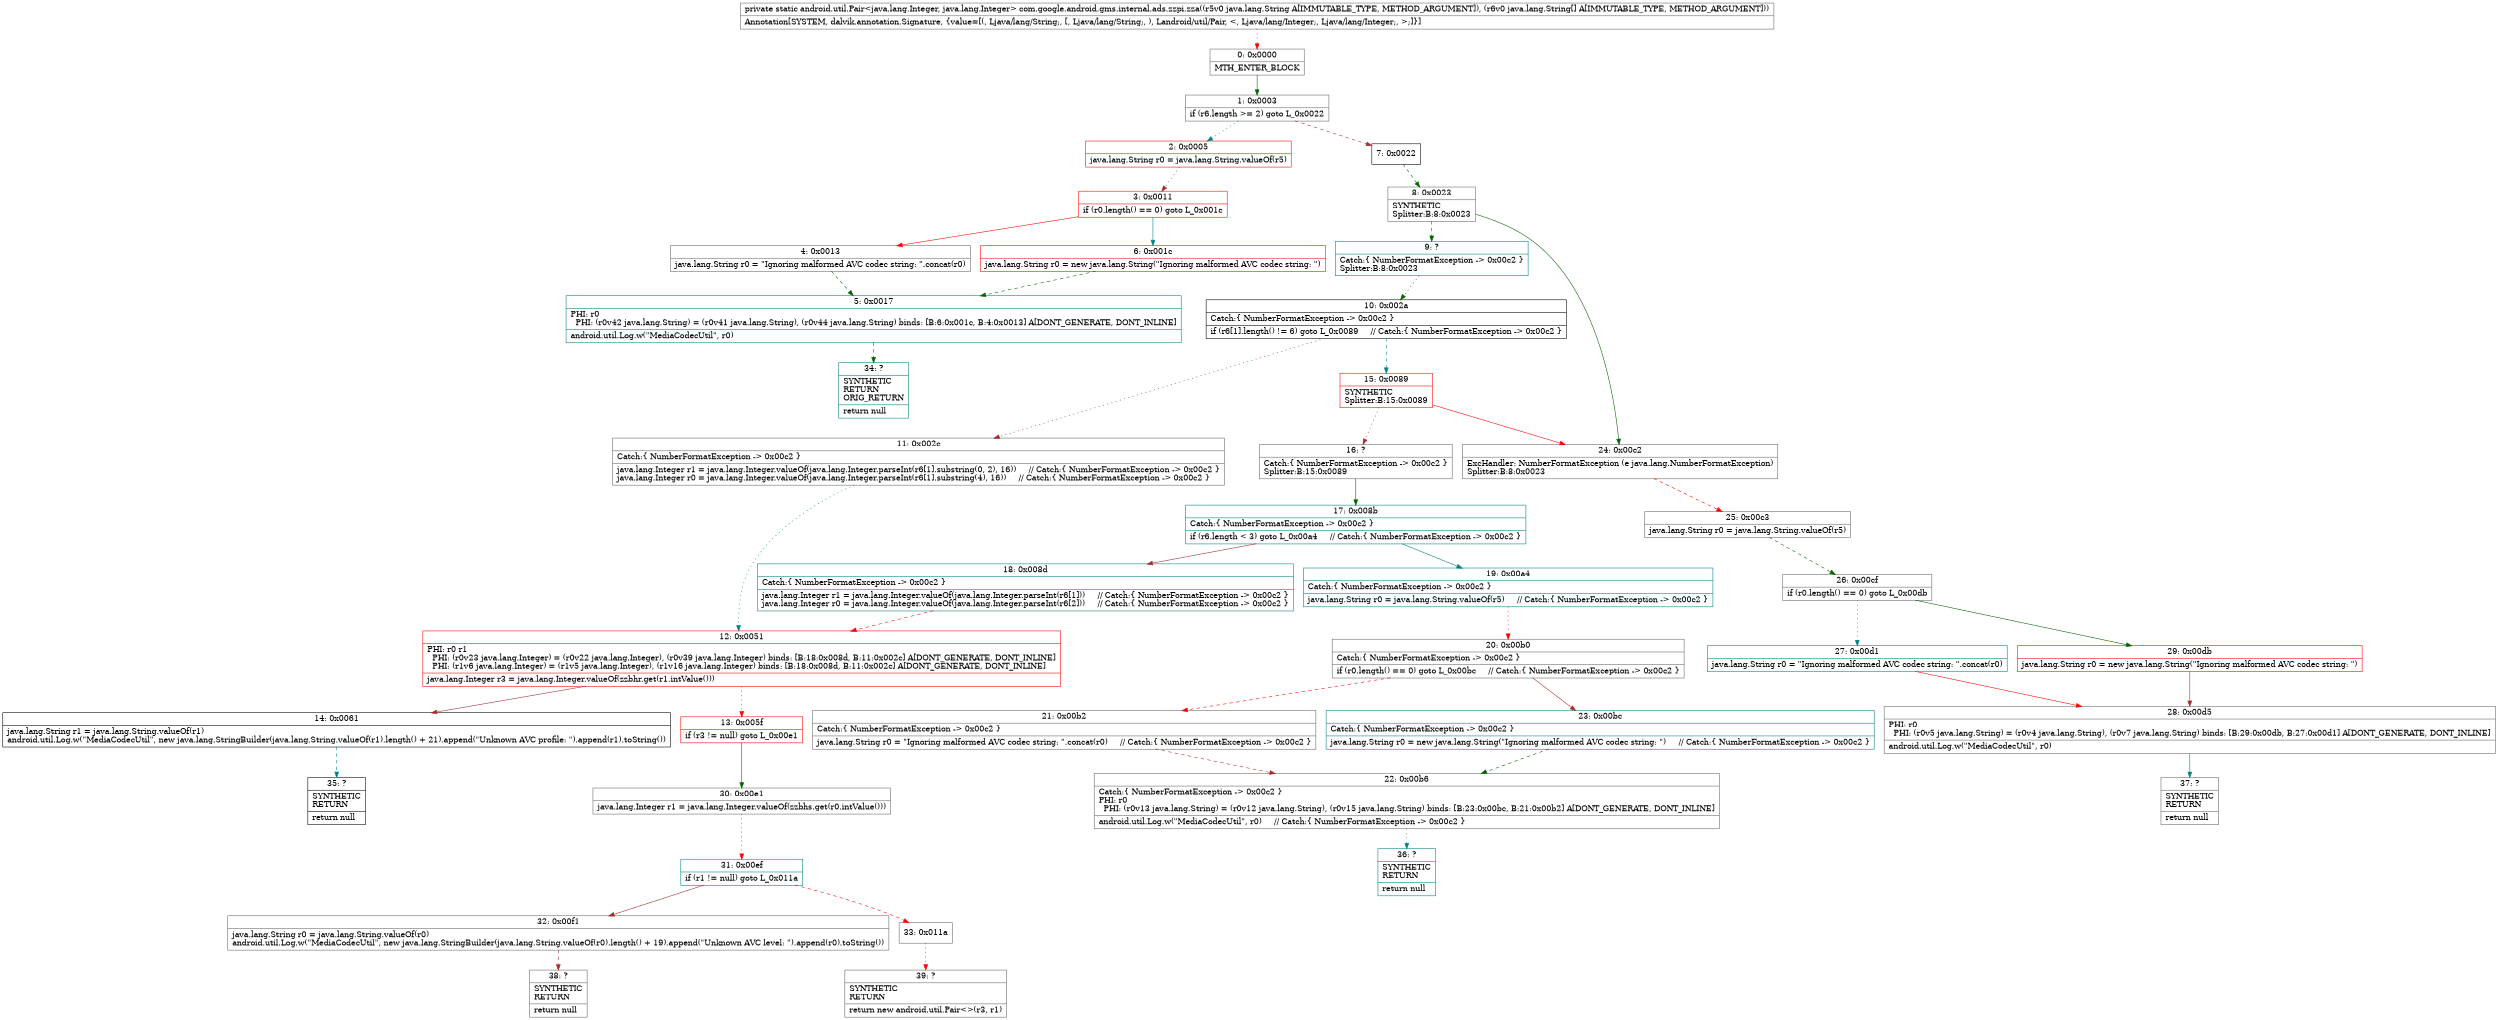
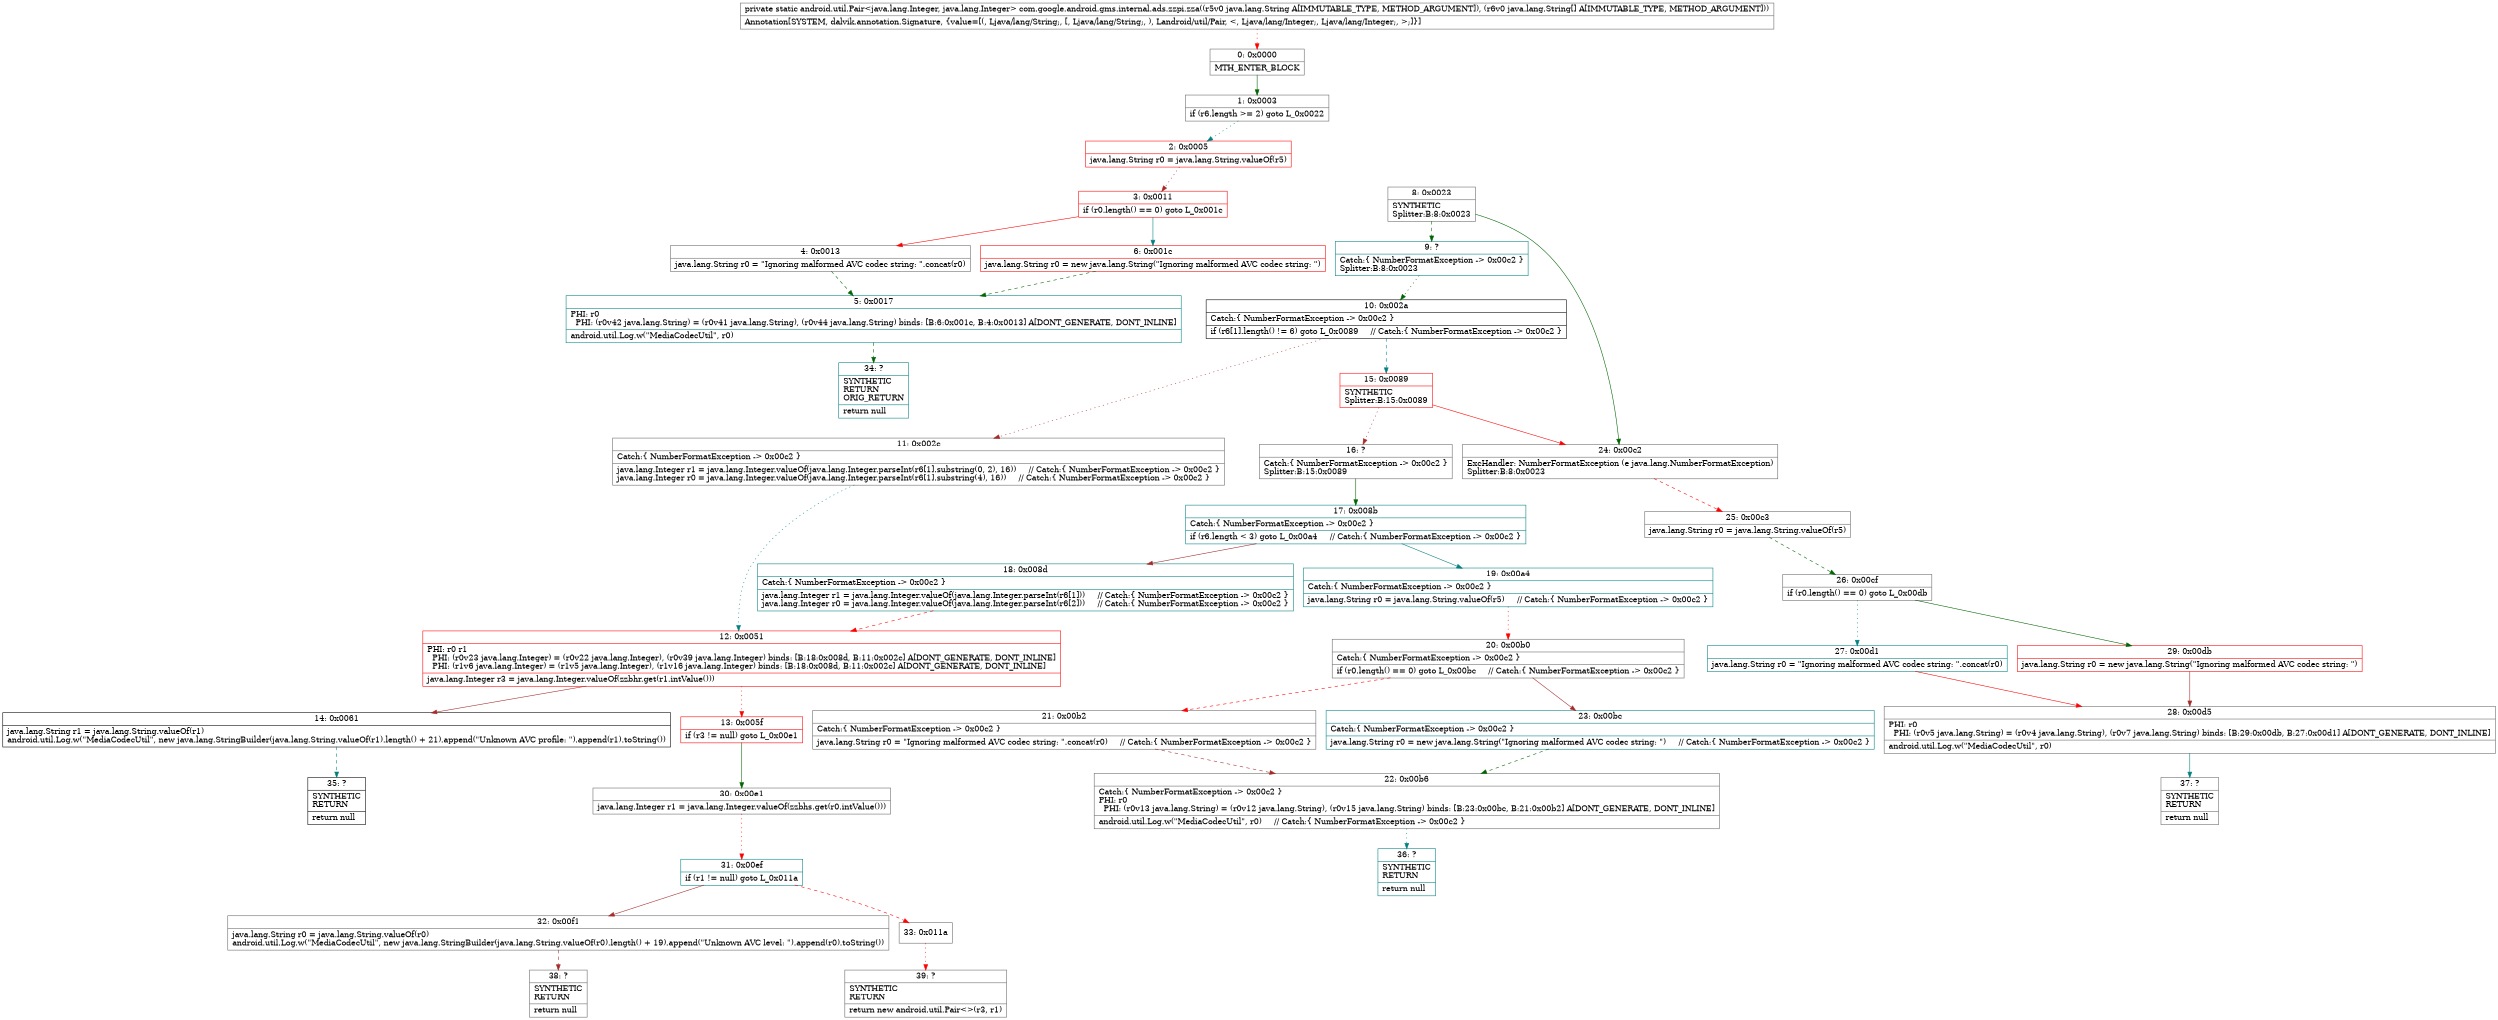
(1396, 154) -> none
